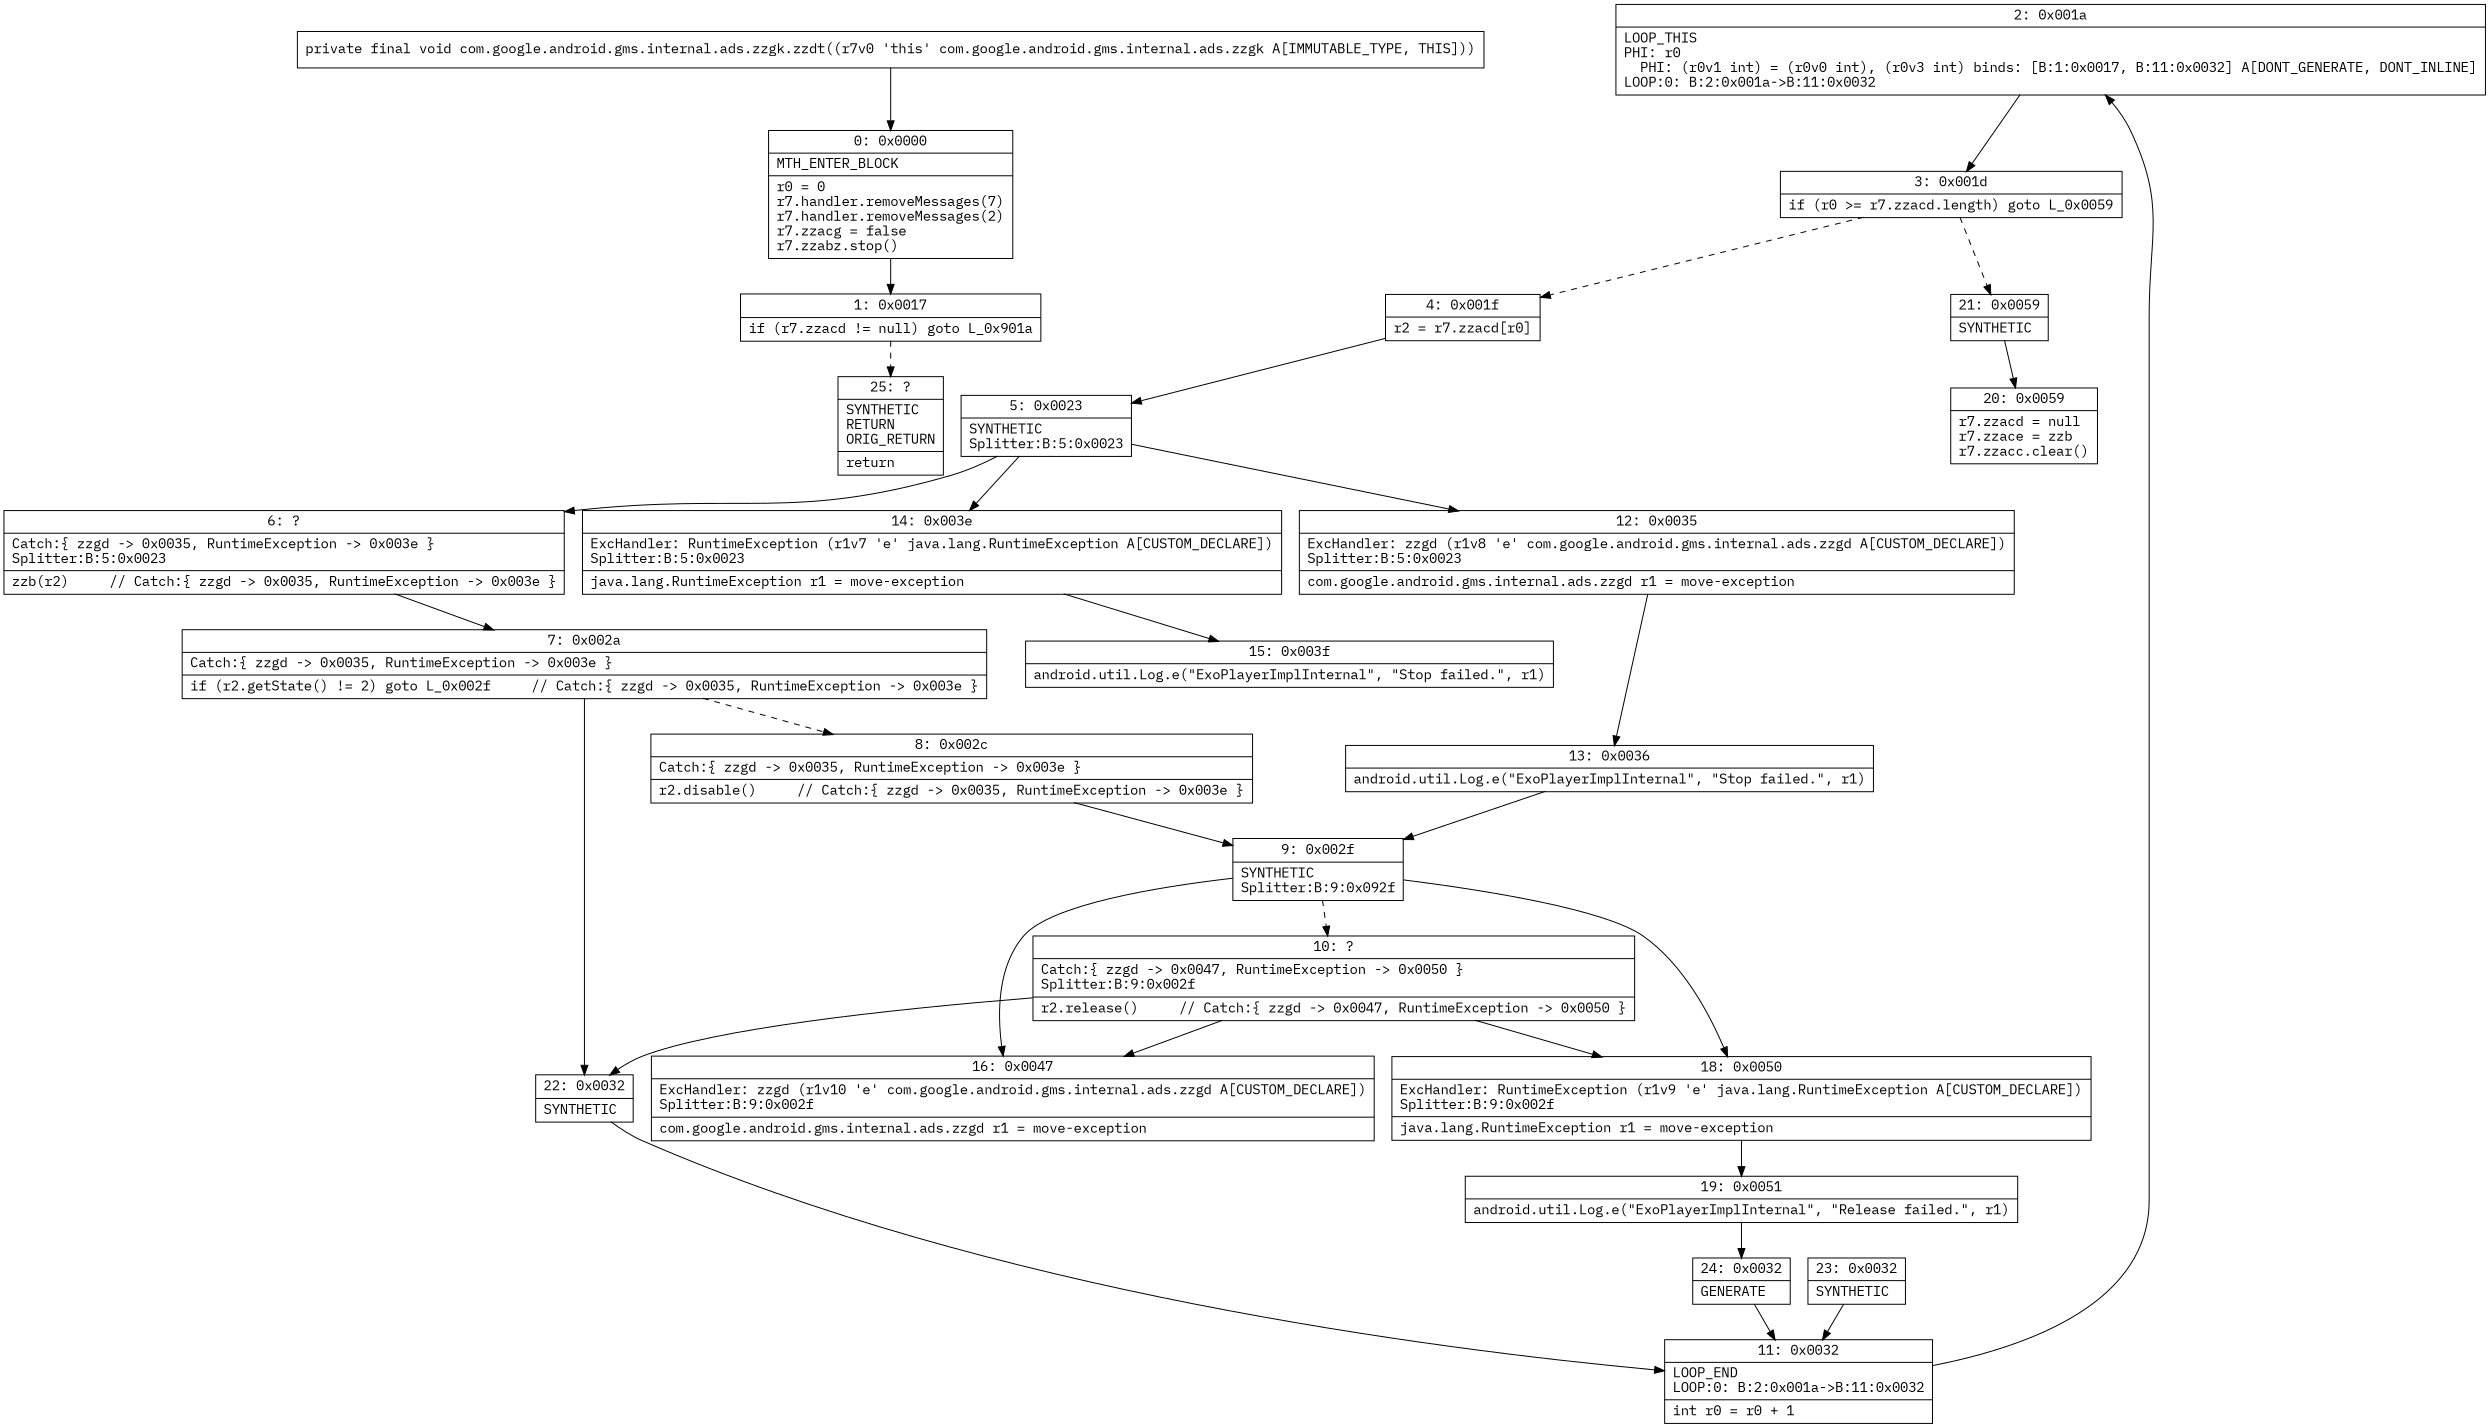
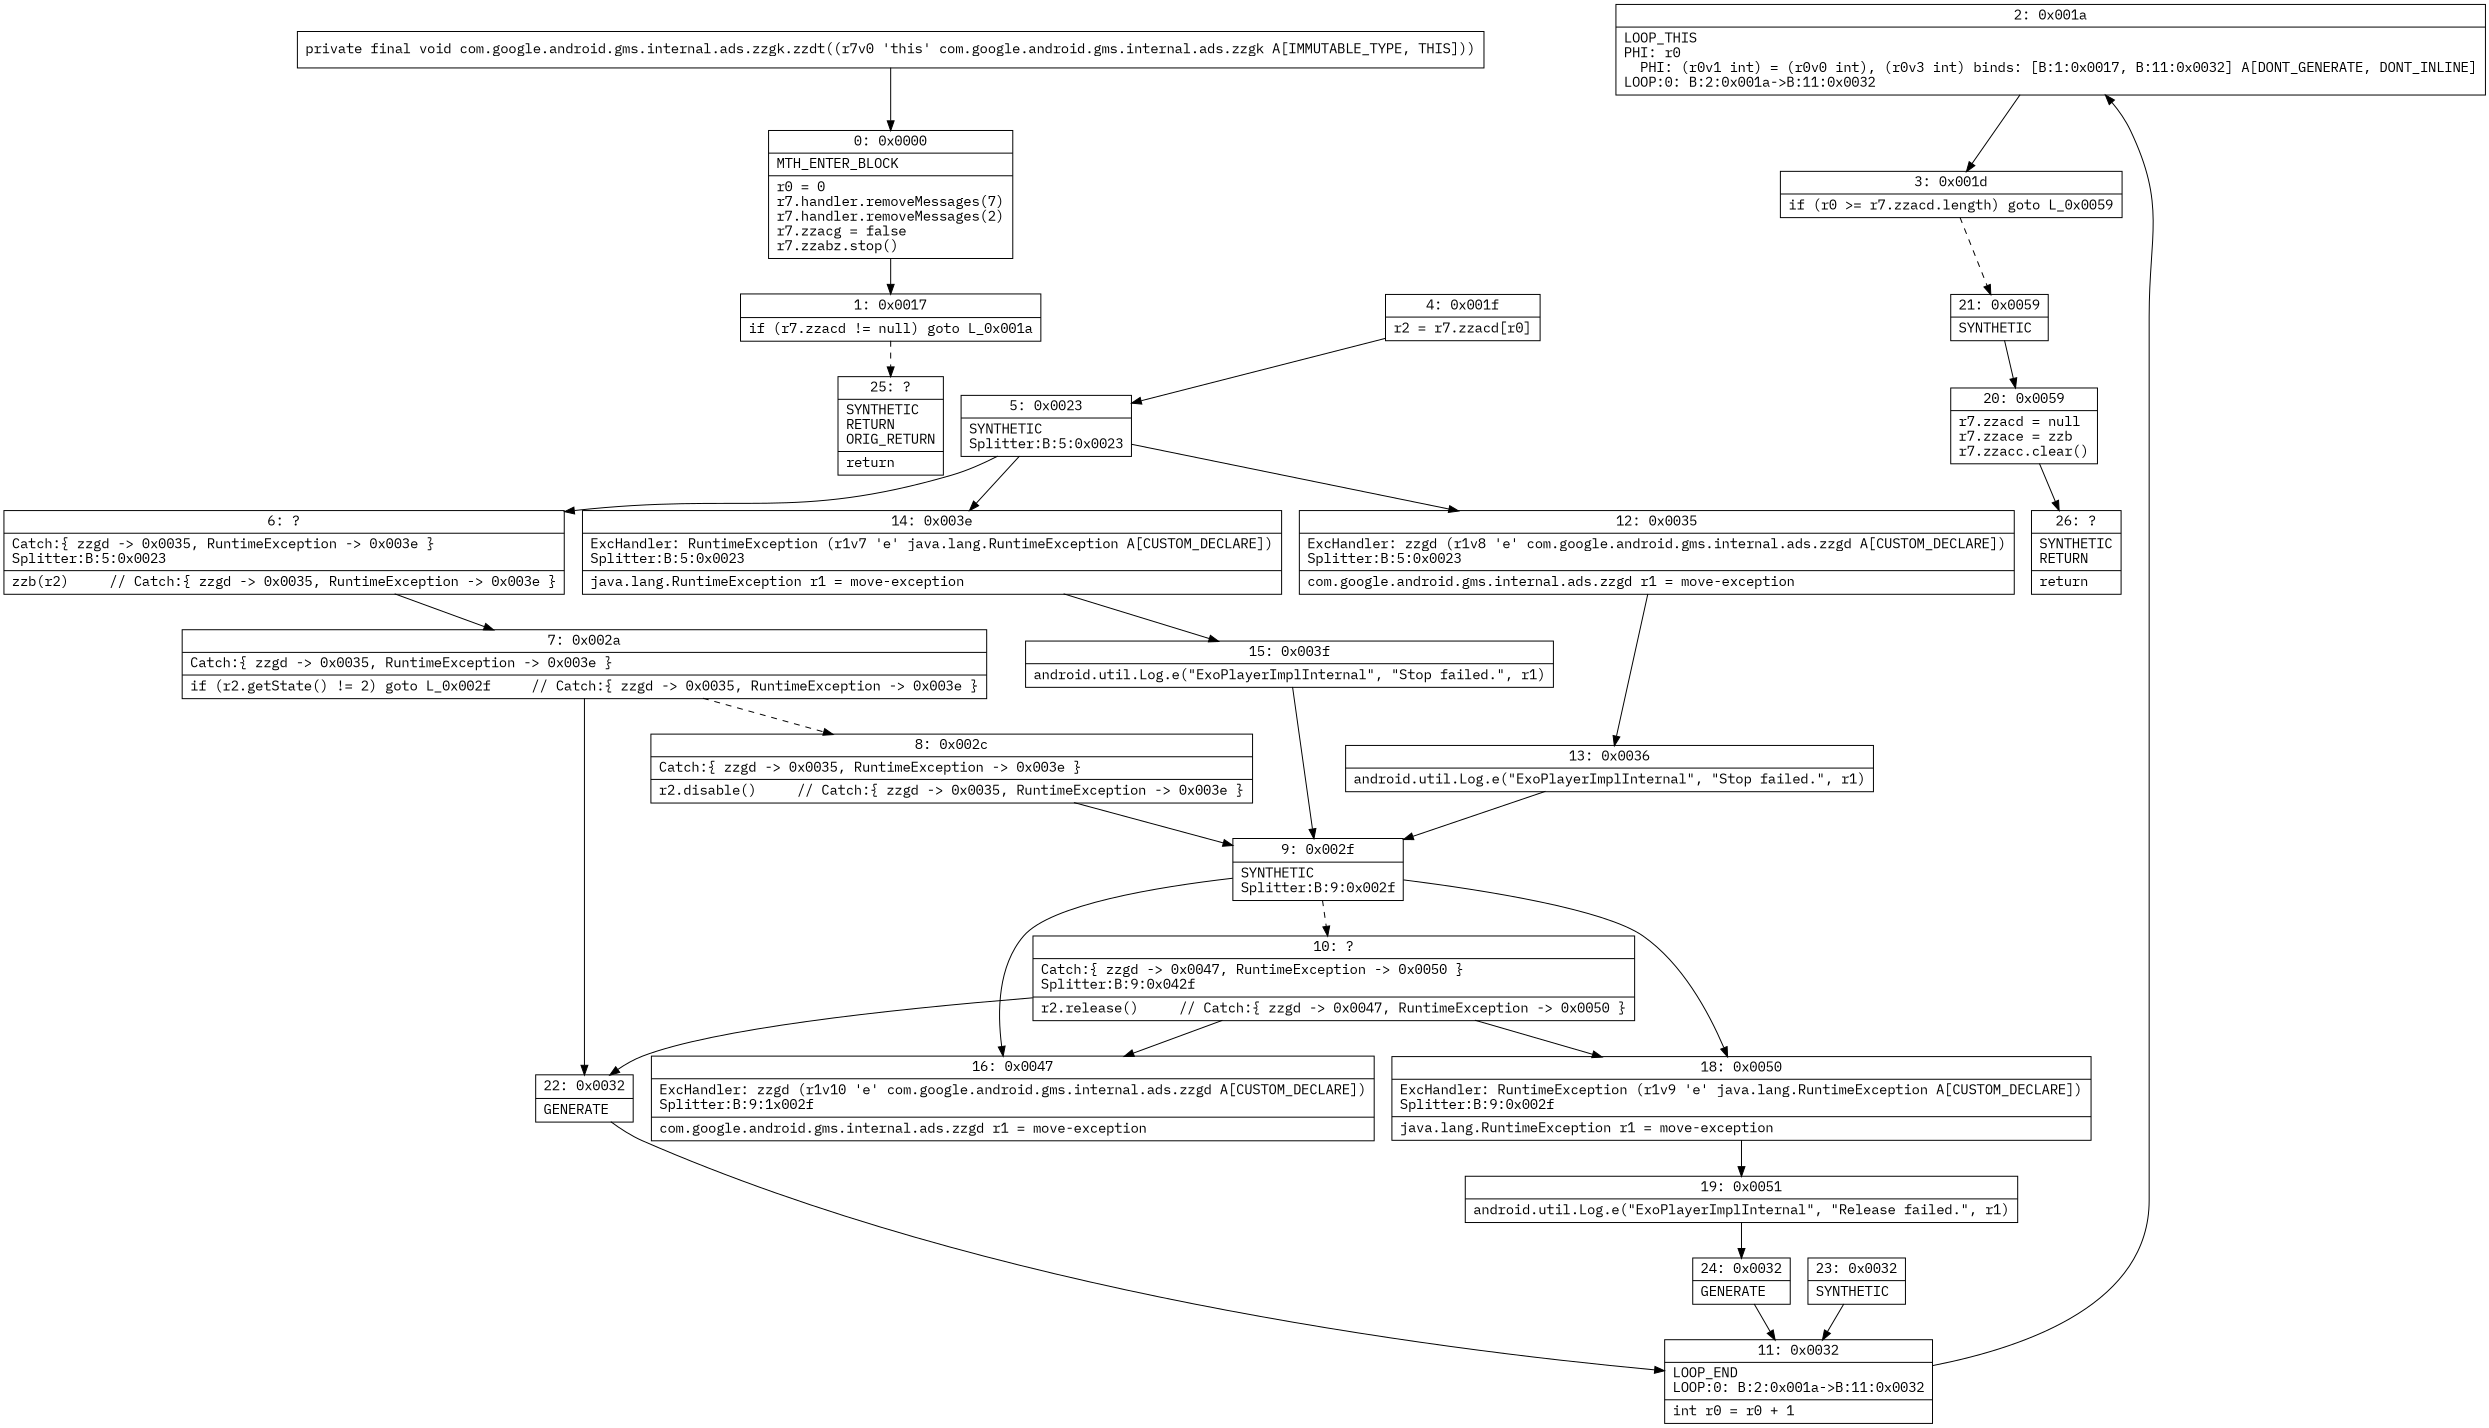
(1707, 256) -> none
(891, 329) -> (891, 329)
none -> (2076, 552)
none -> (1303, 758)
(1318, 888) -> (1318, 888)
(1118, 985) -> (1118, 985)
(737, 1105) -> (737, 1105)
(580, 1110) -> (577, 1110)
